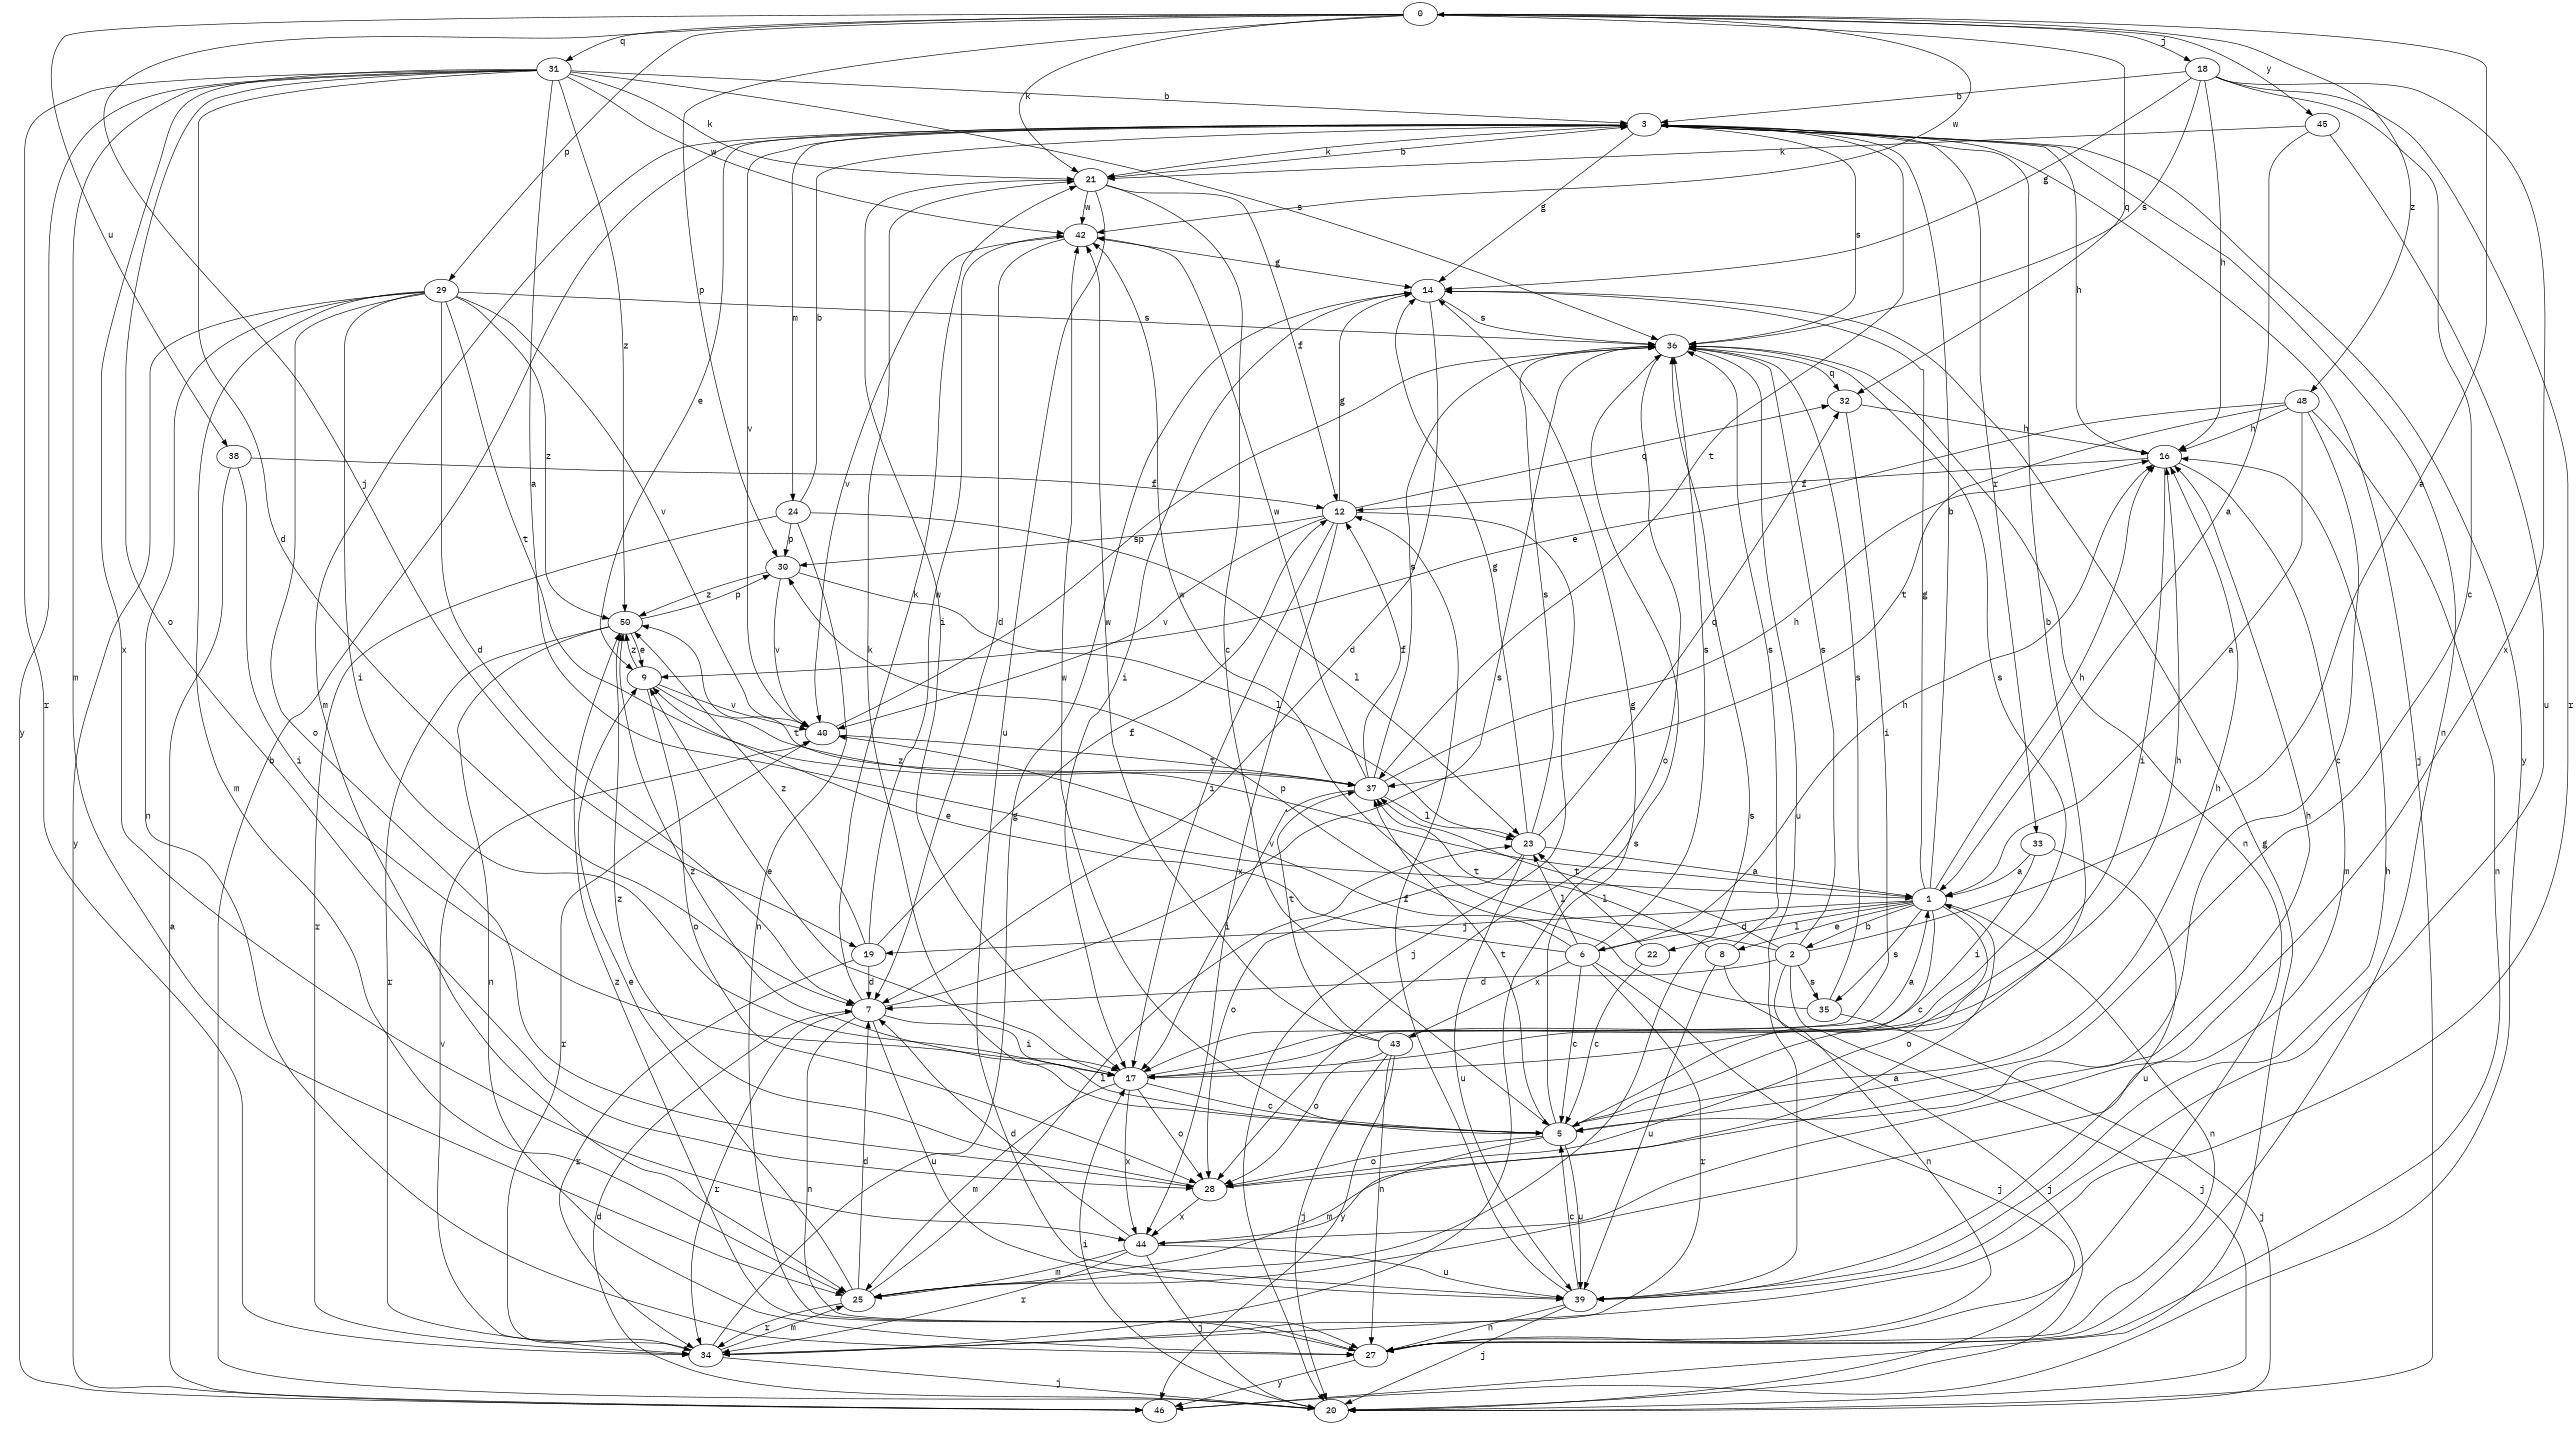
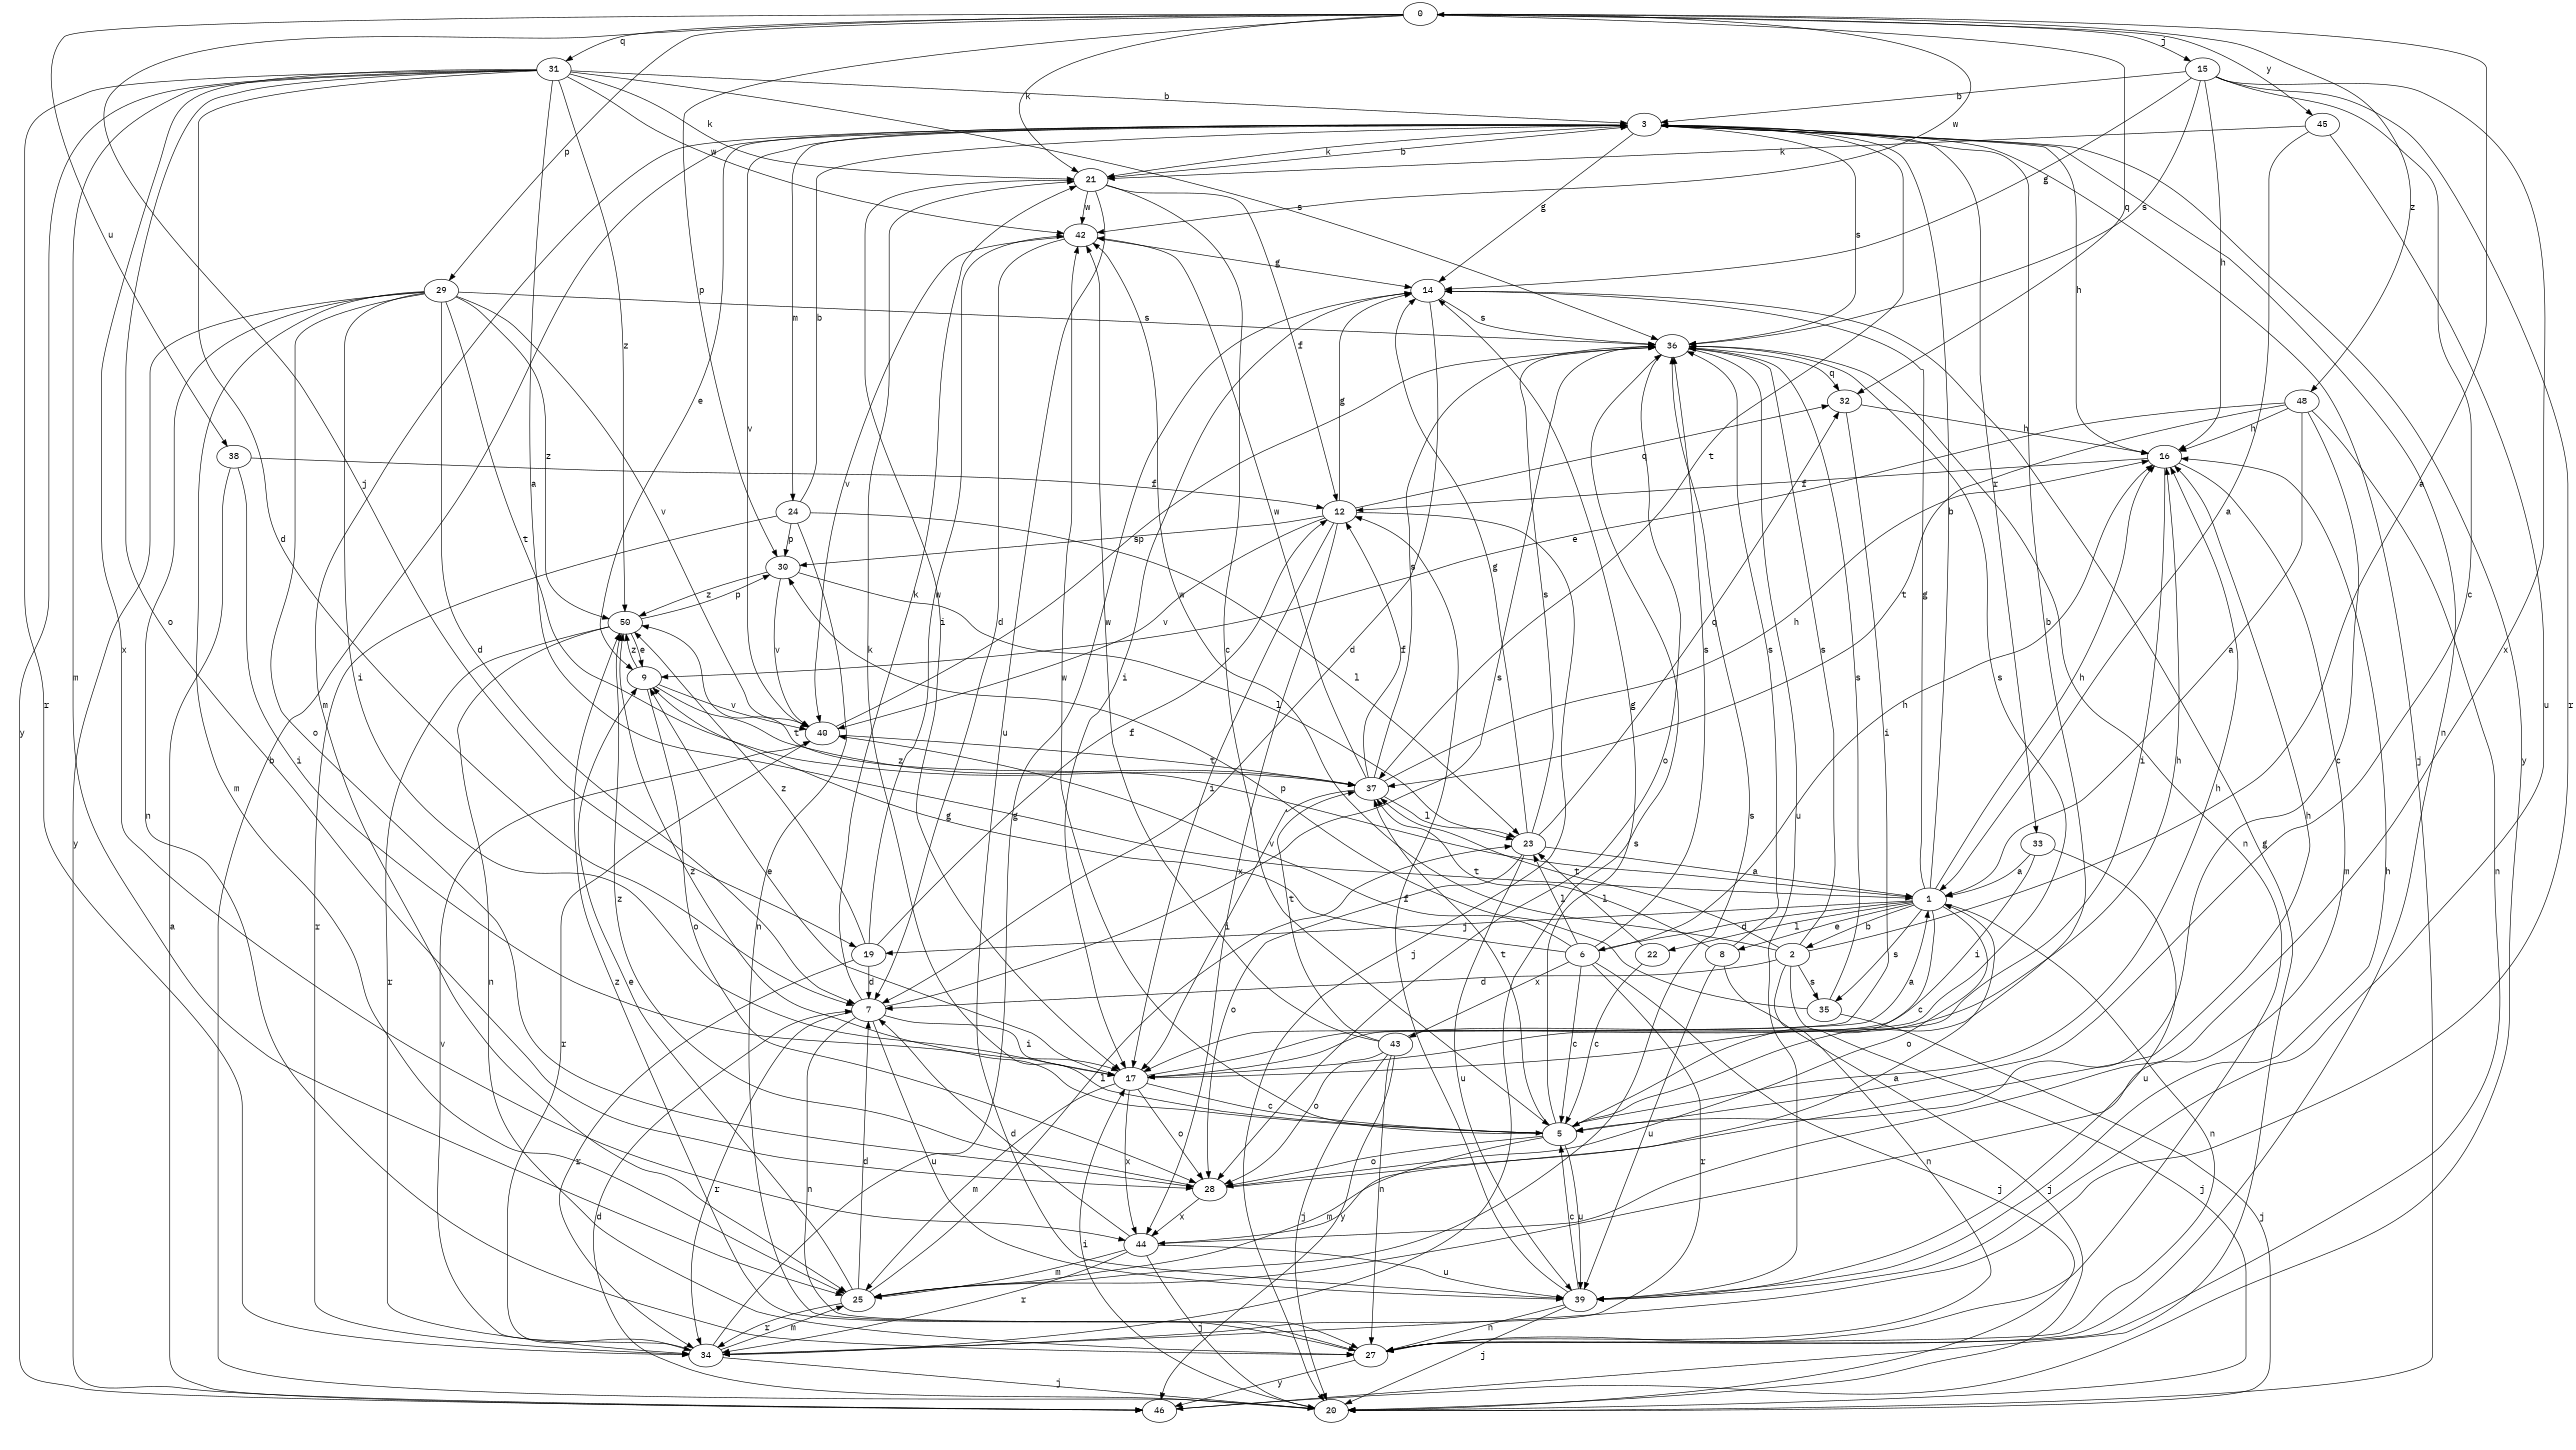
(2203, 69) -> (2203, 69)
(949, 816) -> (949, 816)
